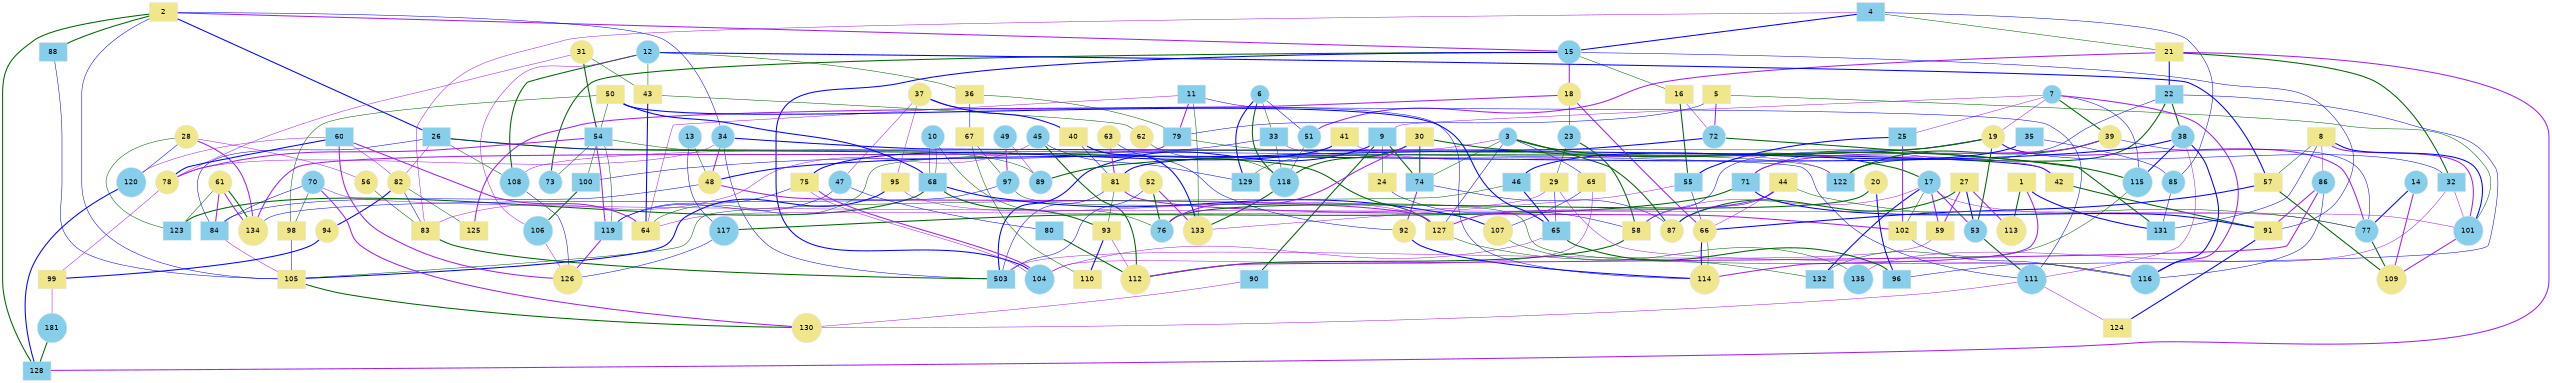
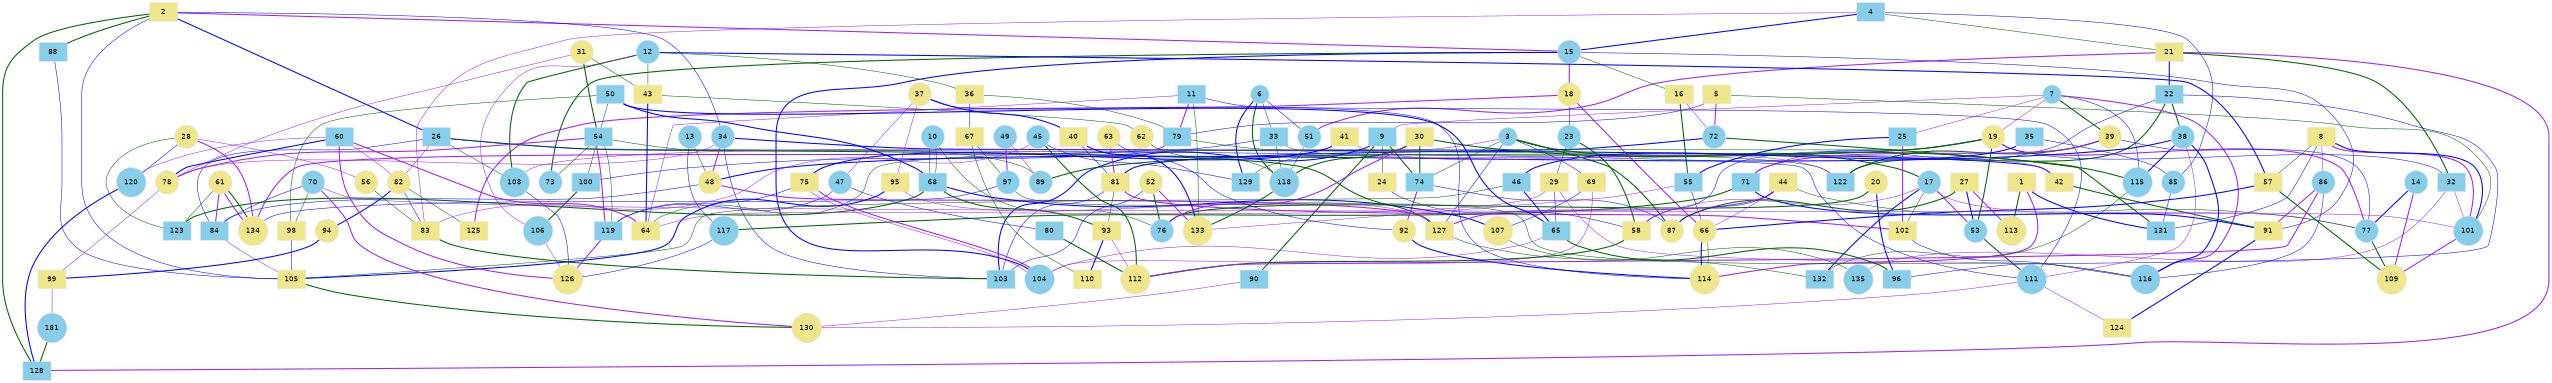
(610, 94) -> (610, 94)
(1940, 231) -> none
(1001, 279) -> (1001, 279)
